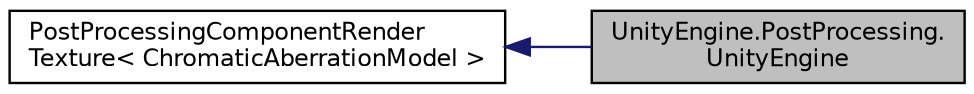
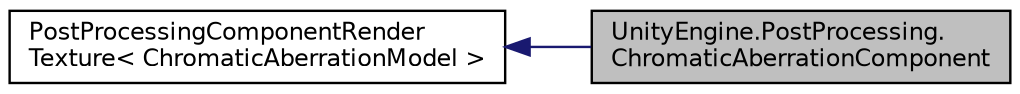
(778, 47) -> (801, 47)
